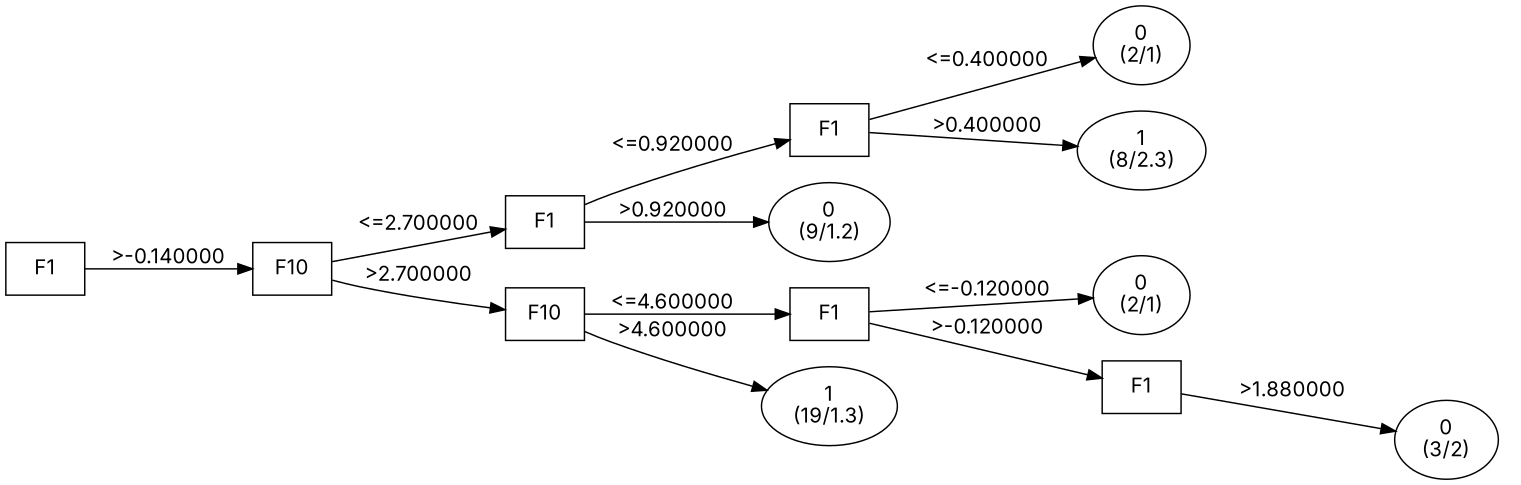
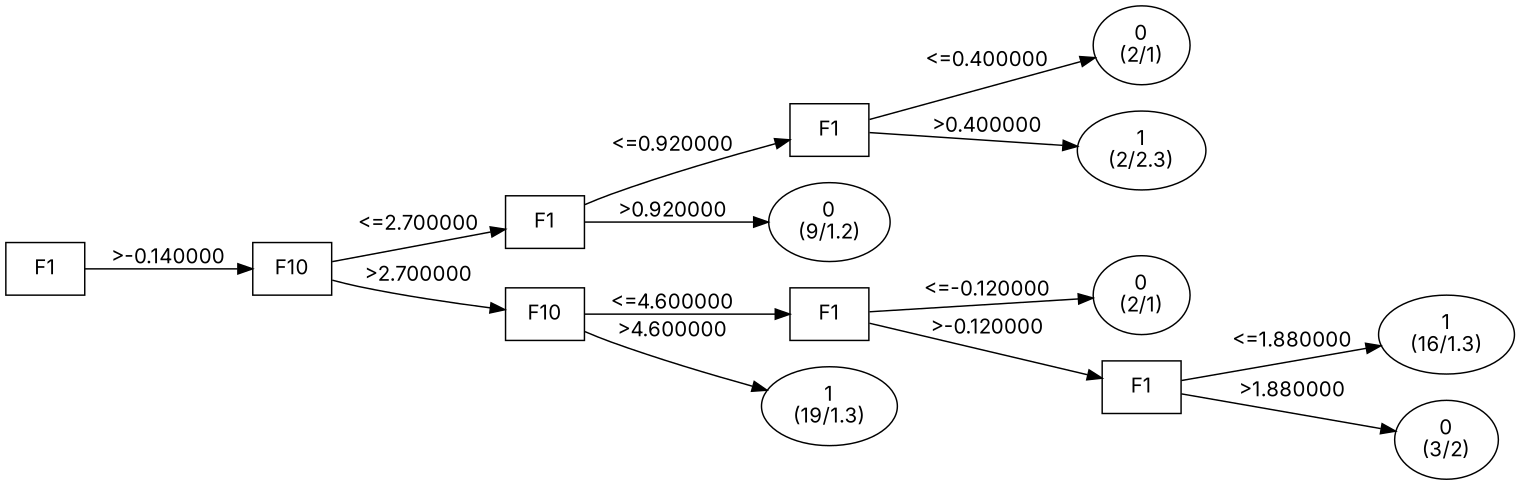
(1142, 150) -> (1142, 150)
none -> (1447, 335)
